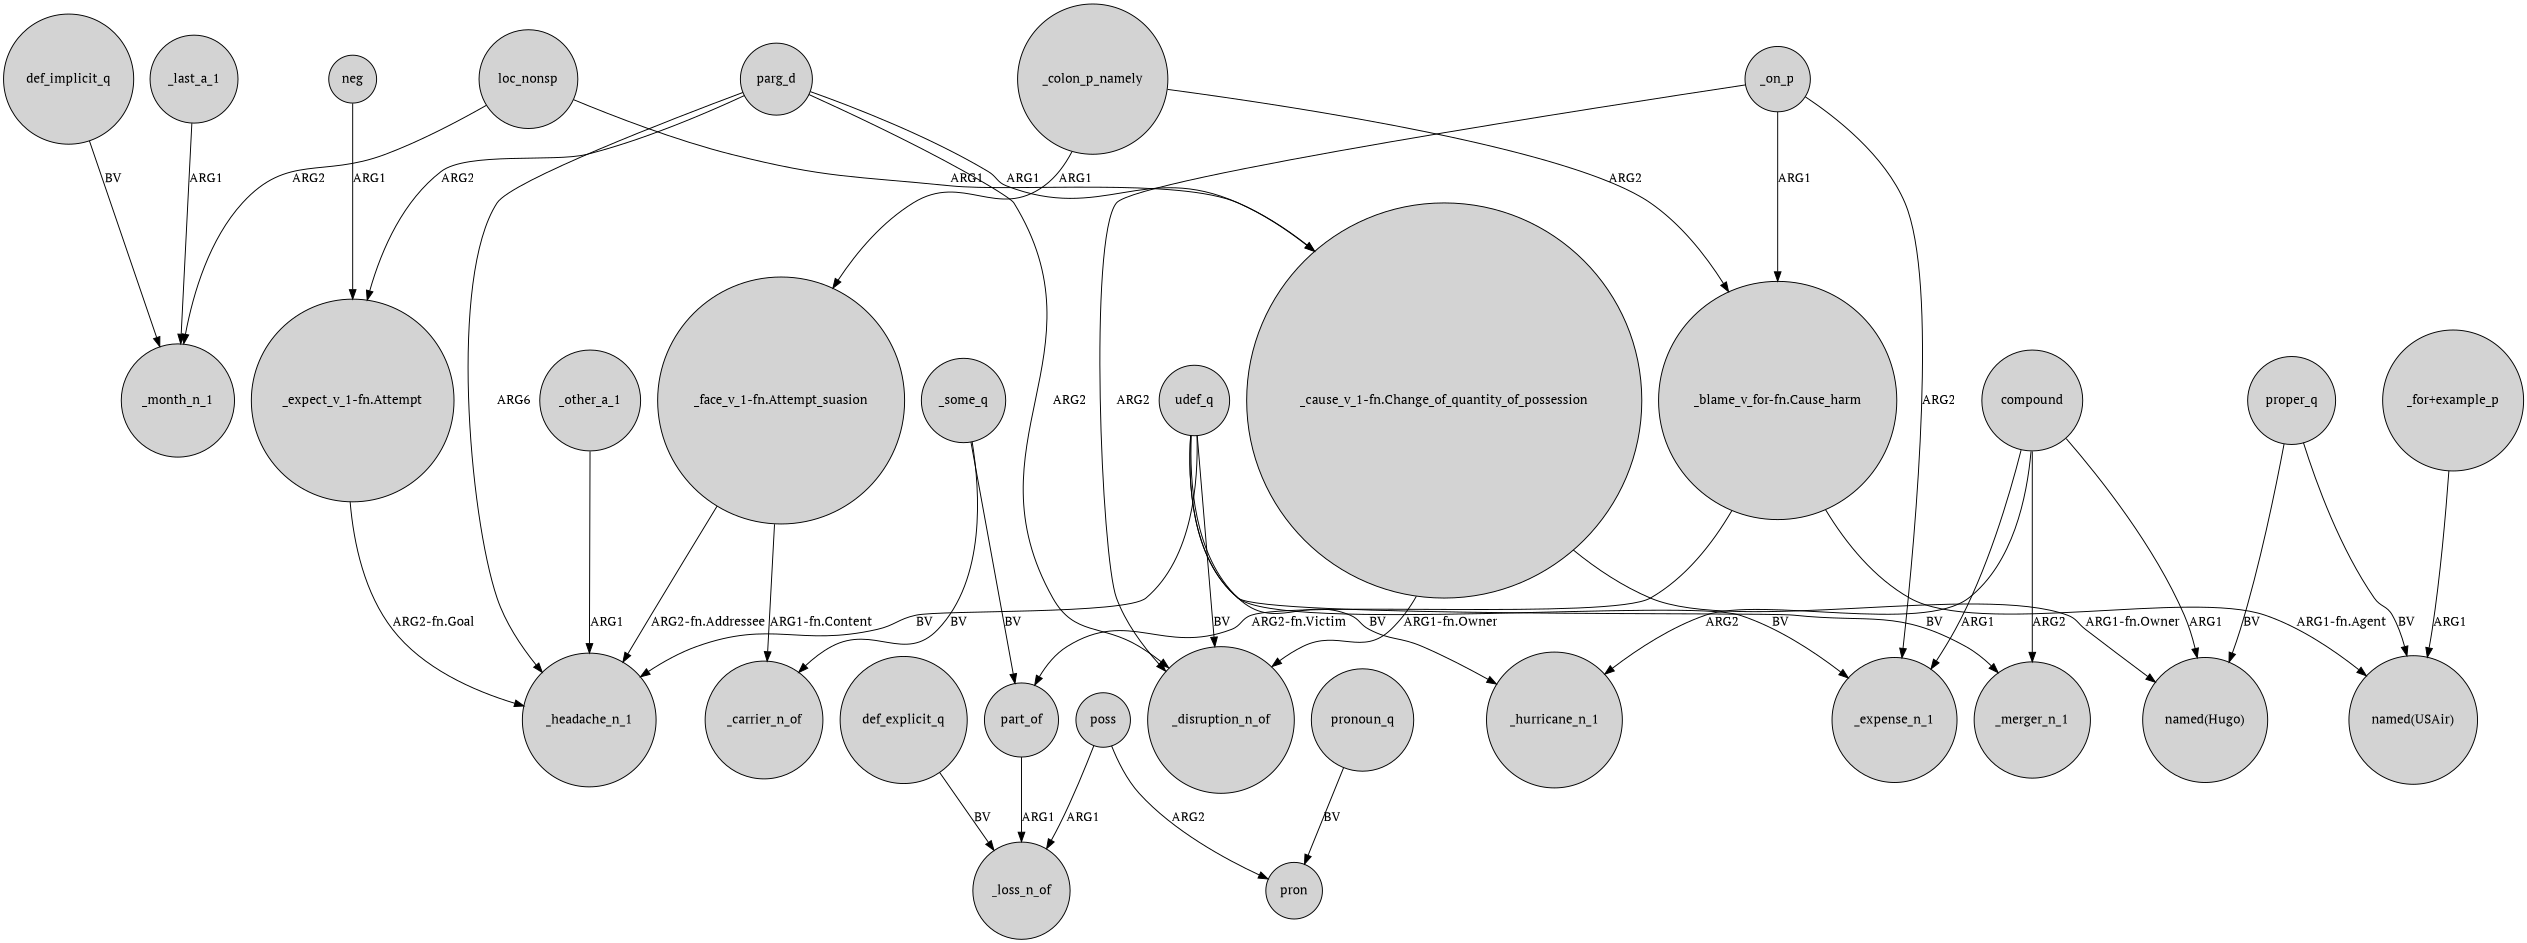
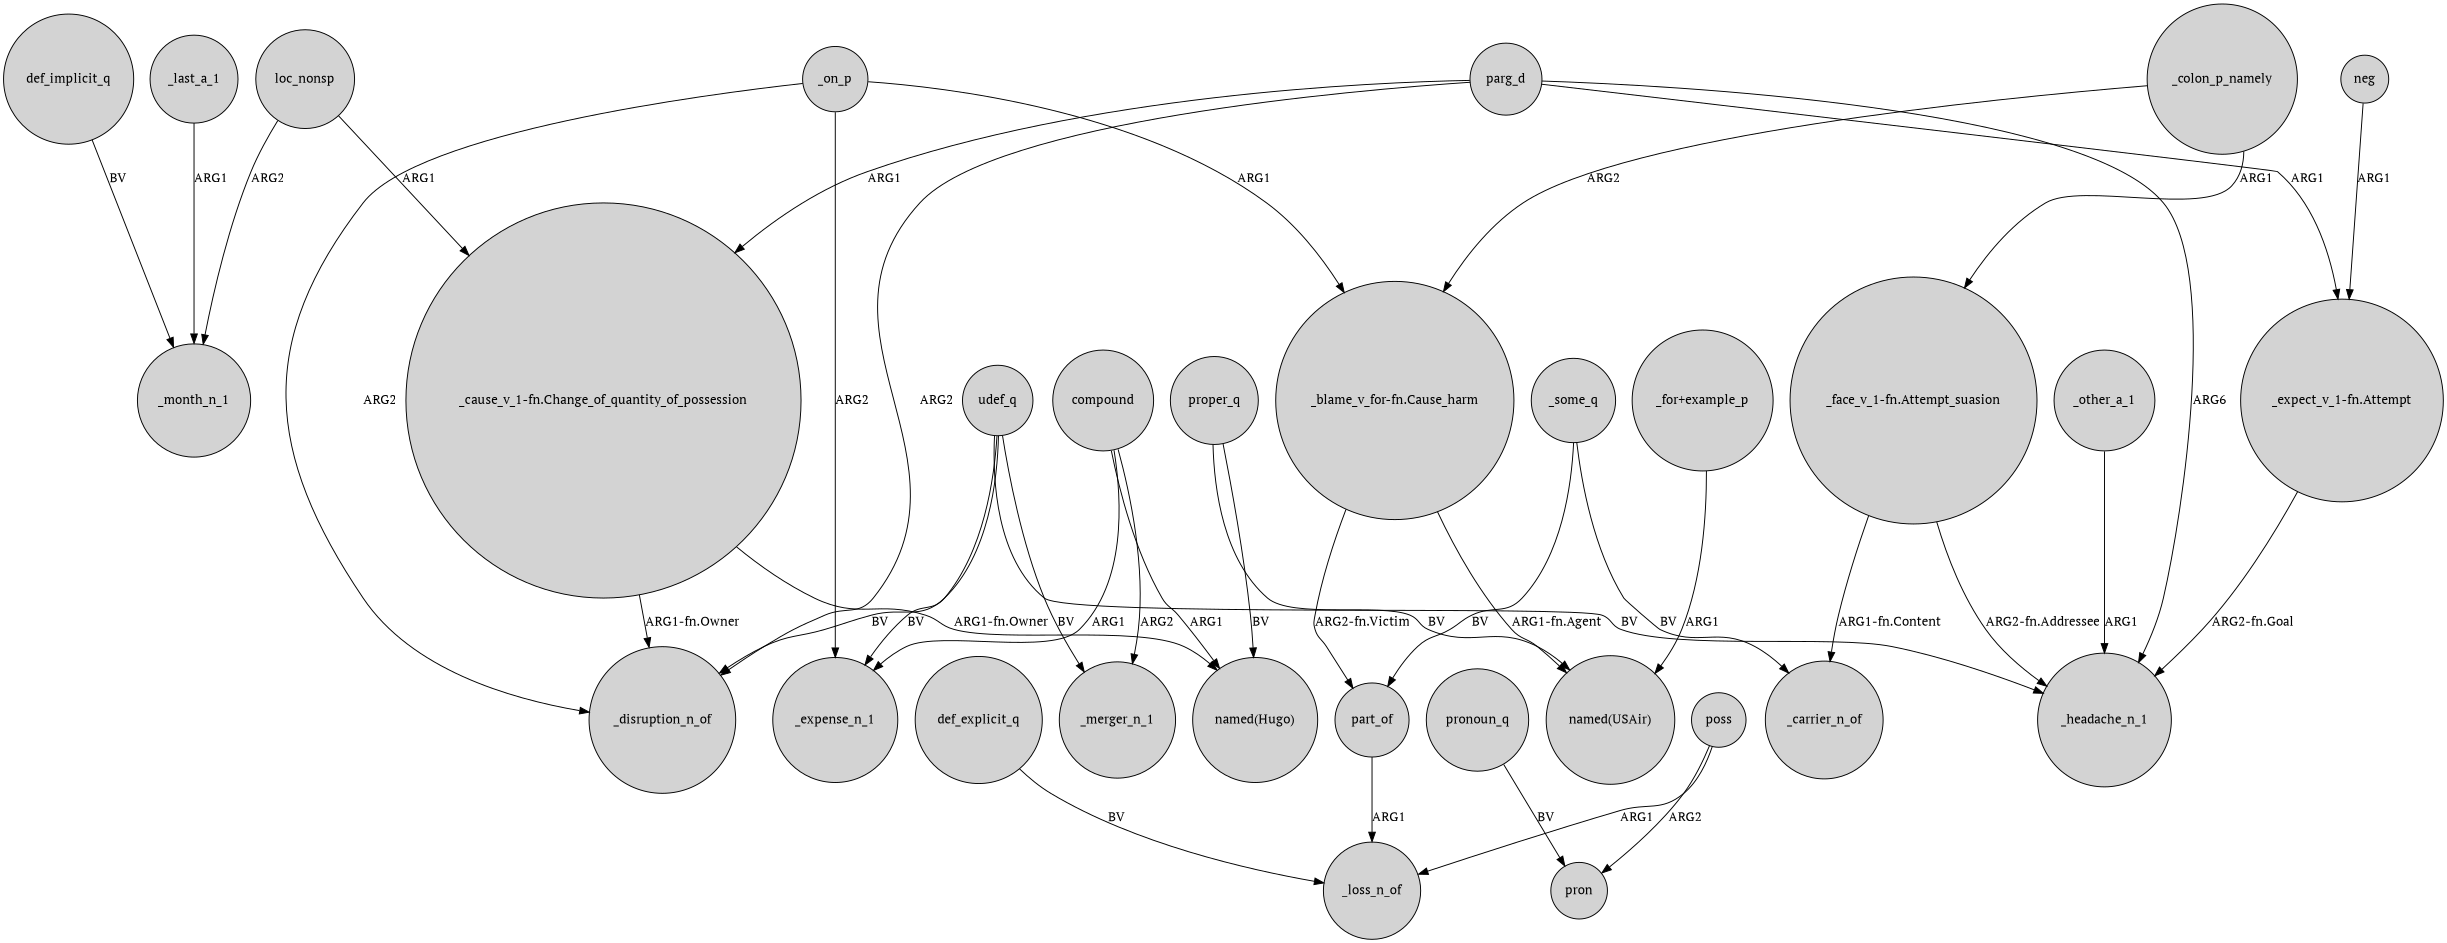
(458, 179) -> (2308, 179)
(1554, 720) -> none
